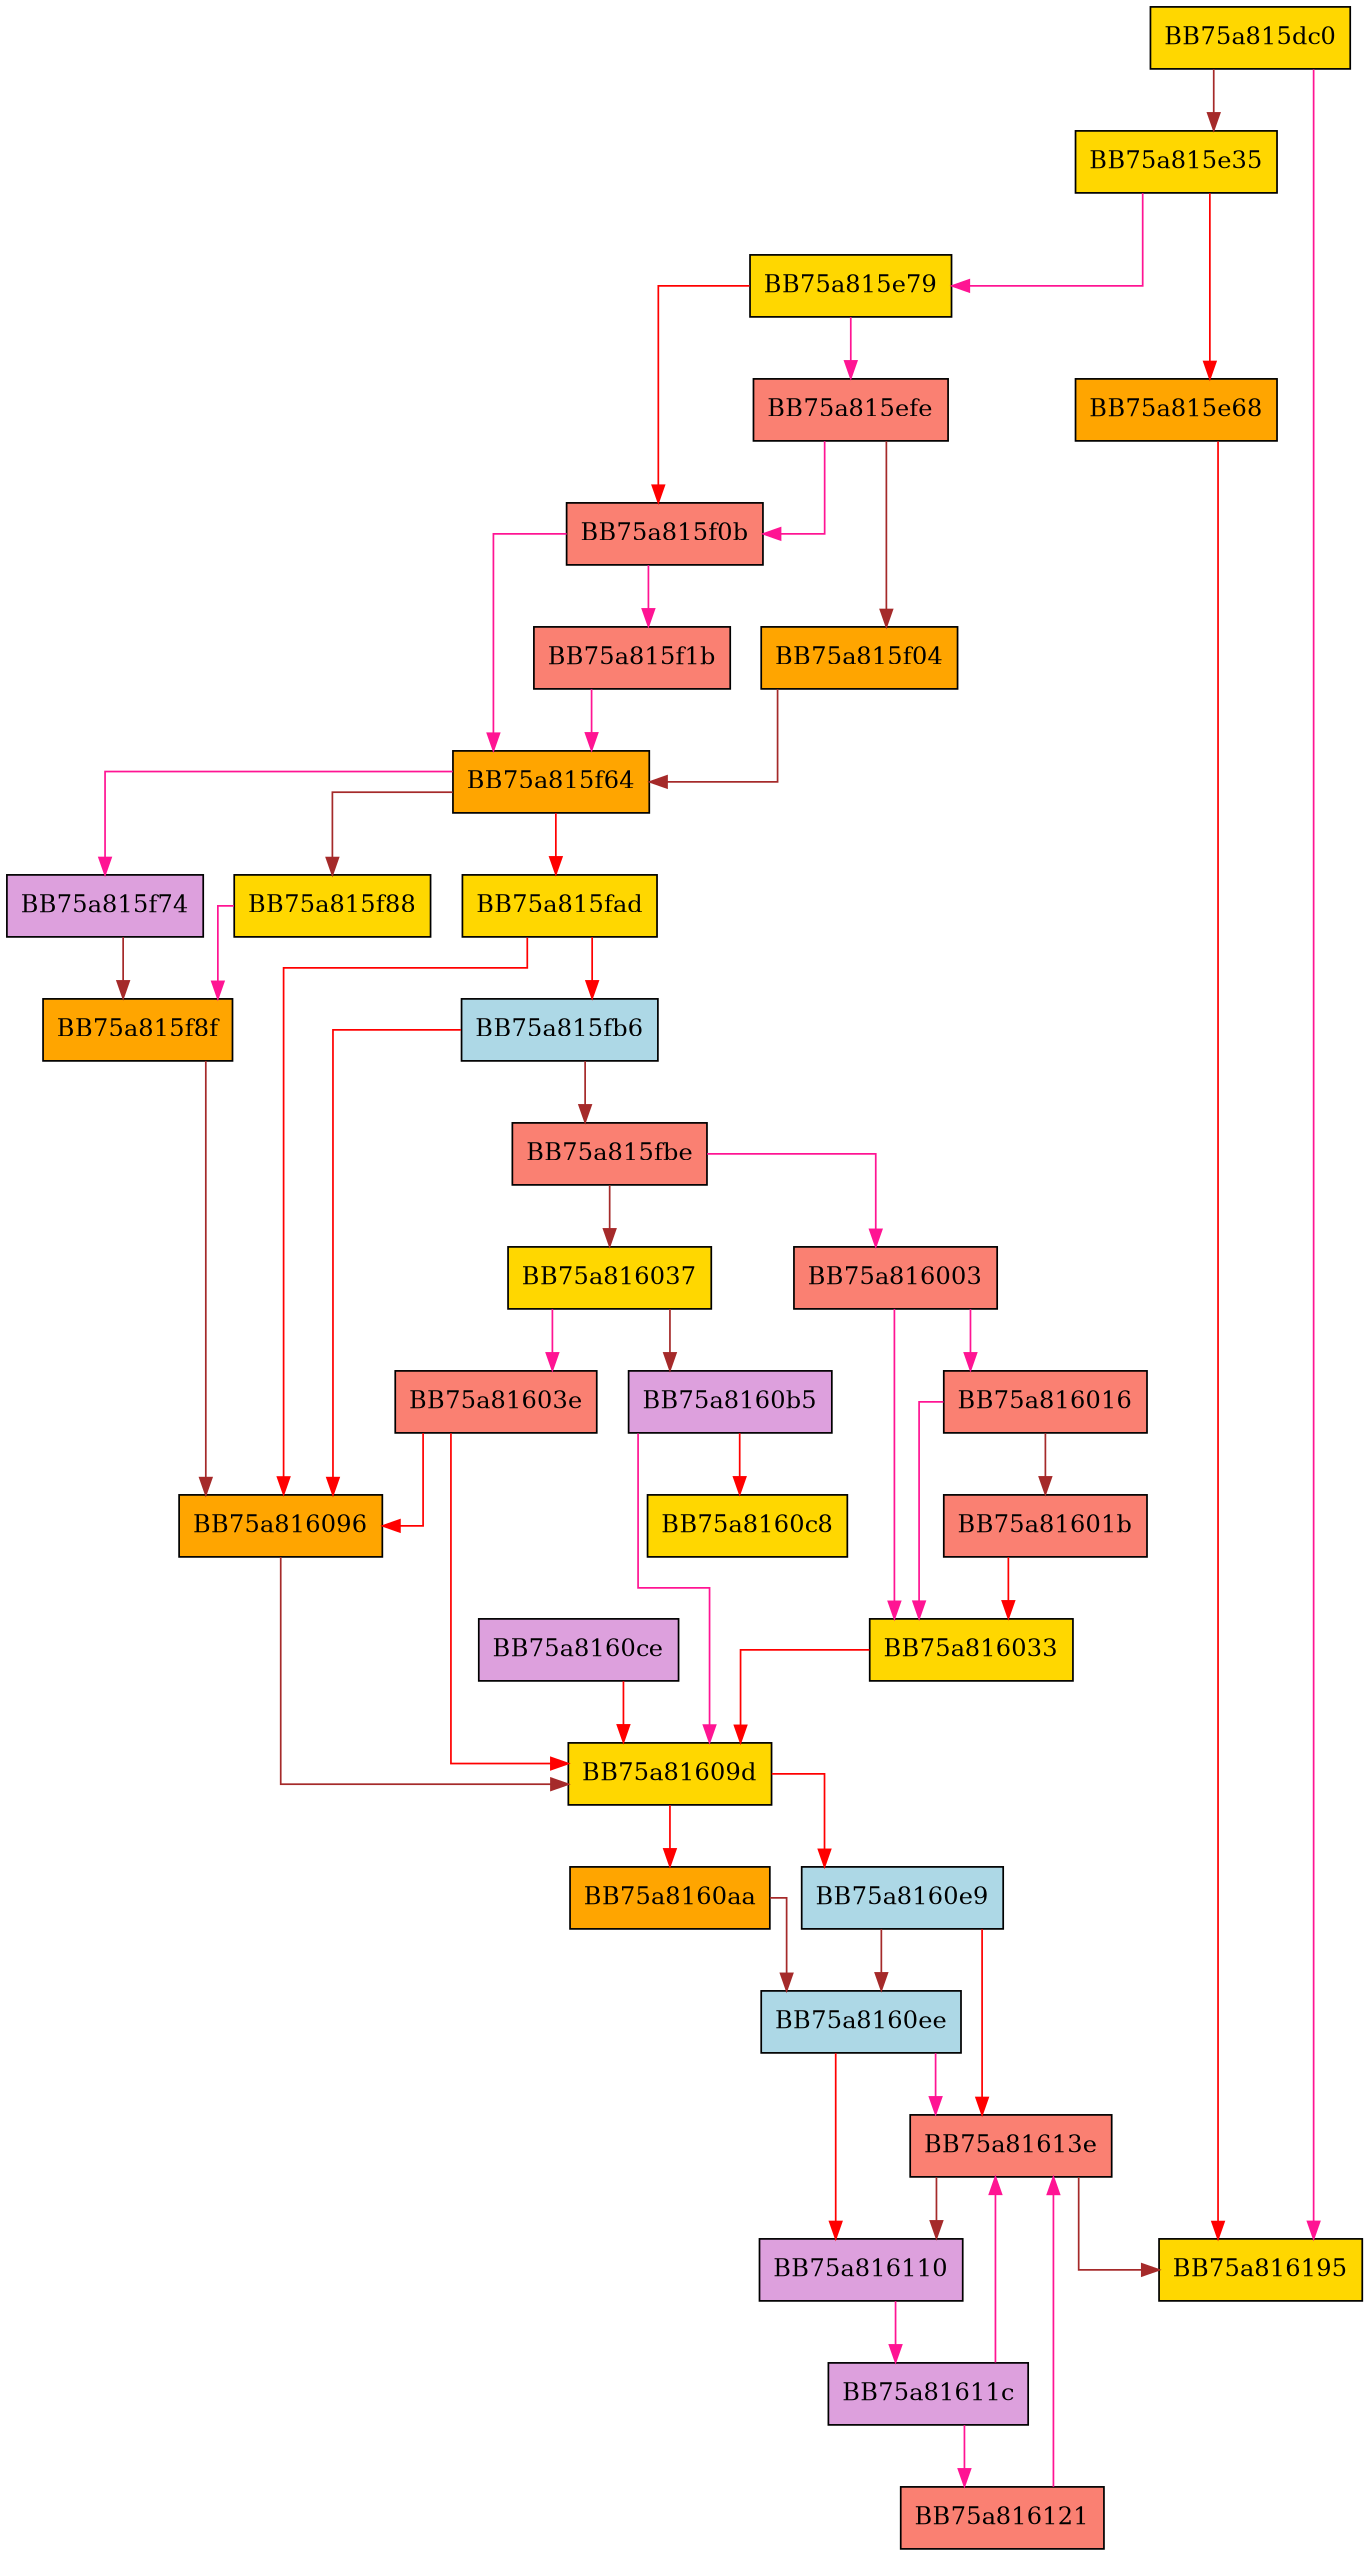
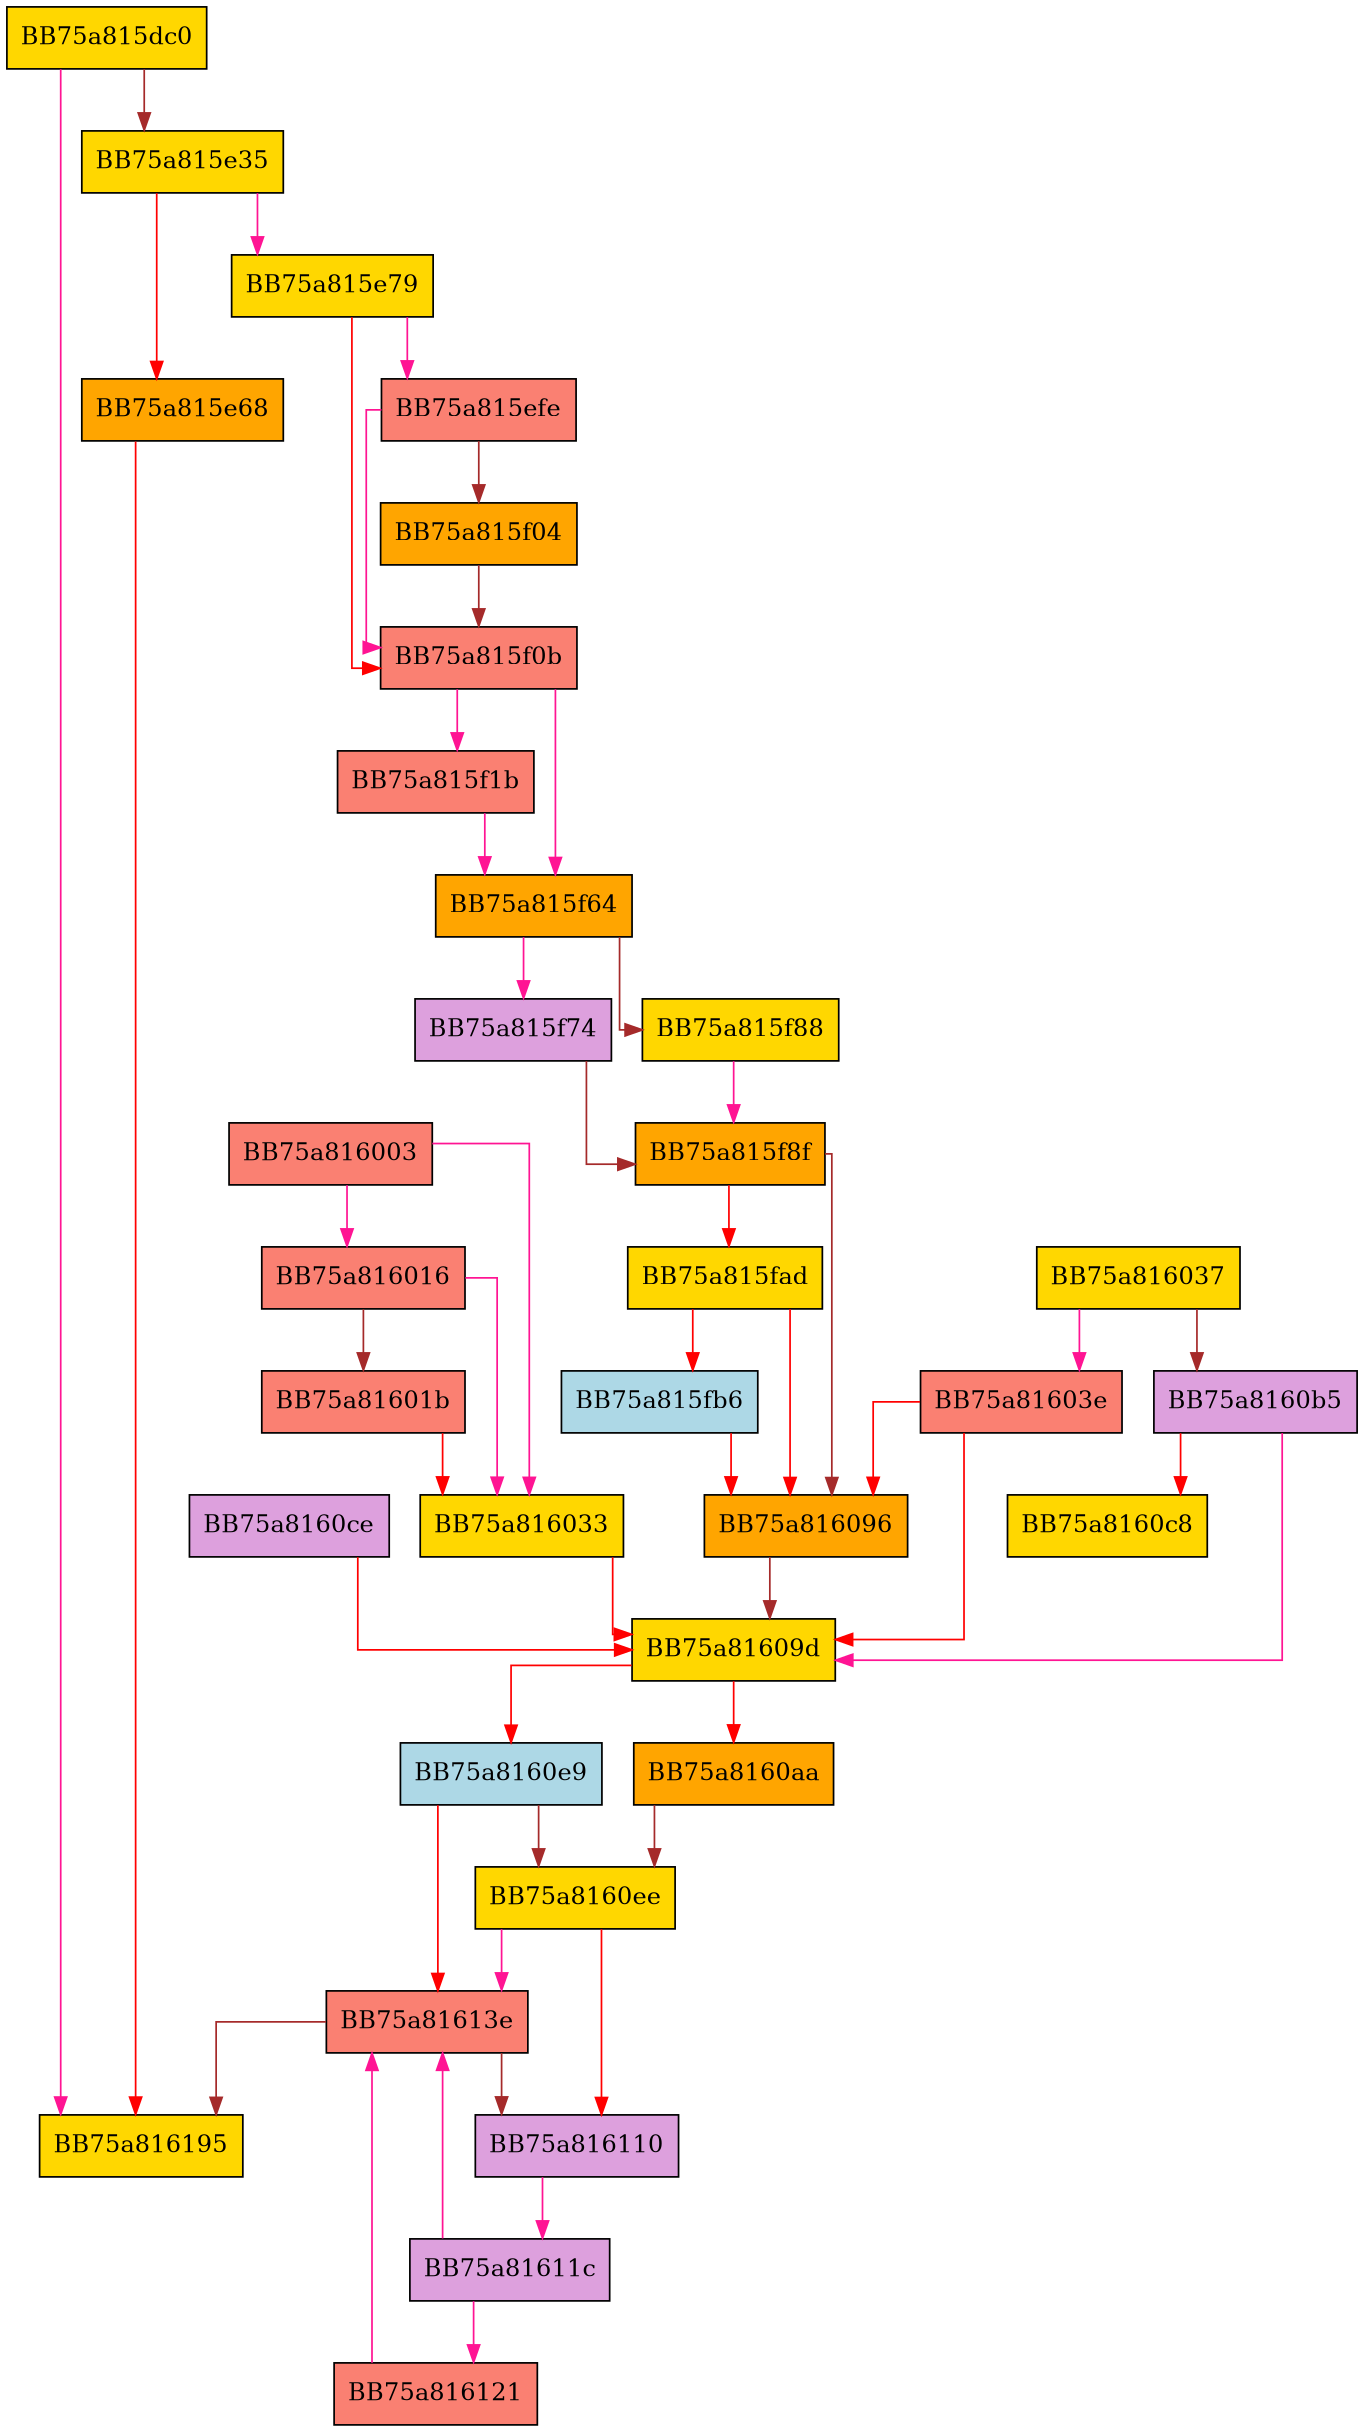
(769, 782) -> (479, 587)
(556, 835) -> (729, 1207)
(610, 1154) -> none
(861, 2022) -> (575, 1898)
